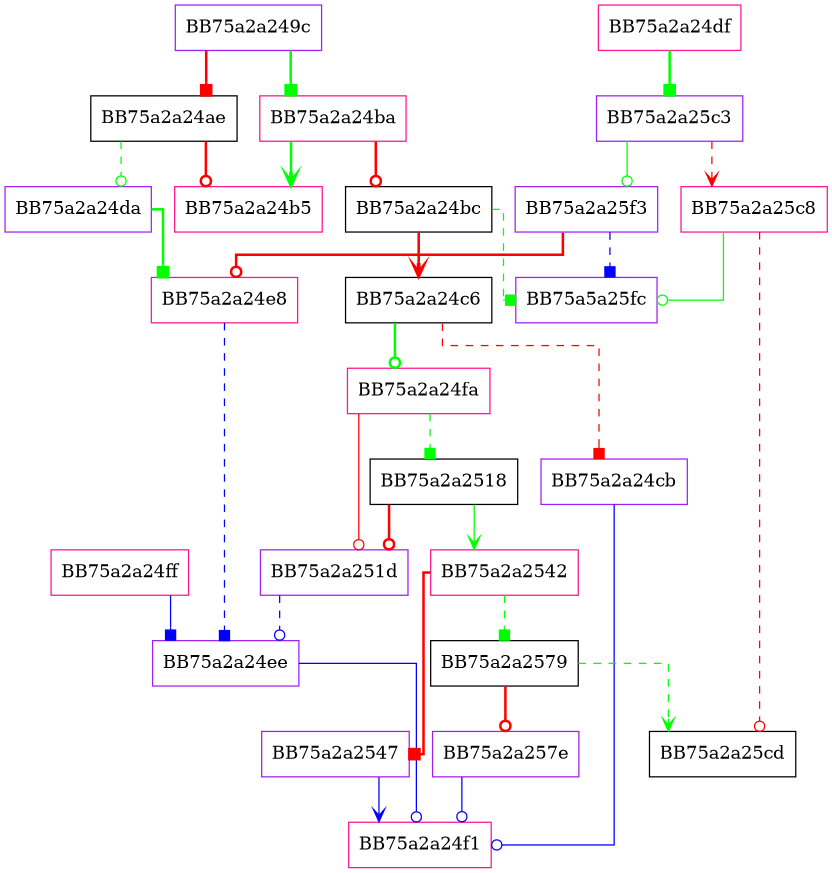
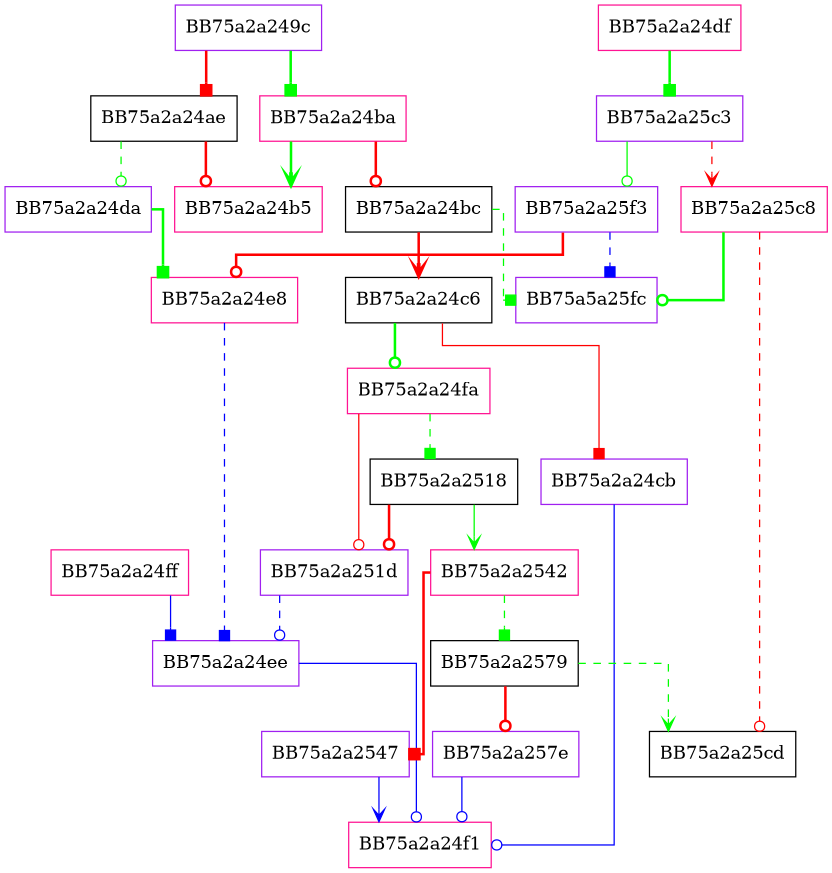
(723, 294) -> (723, 294)
(560, 346) -> (560, 346)
